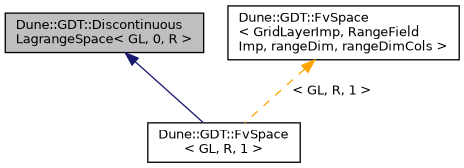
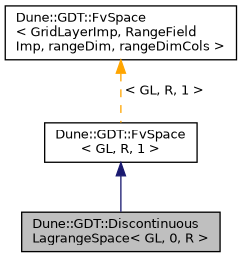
(169, 92) -> (121, 194)
